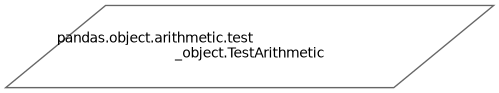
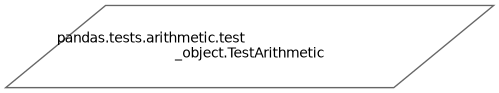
(250, 47) -> (250, 47)
